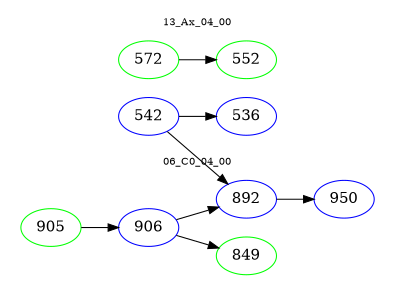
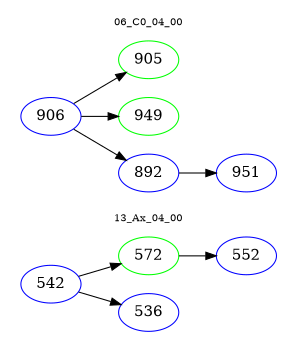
(246, 60) -> (246, 256)
(199, 159) -> (95, 272)
(344, 199) -> (246, 173)
(95, 228) -> (95, 91)
(246, 256) -> (149, 116)
